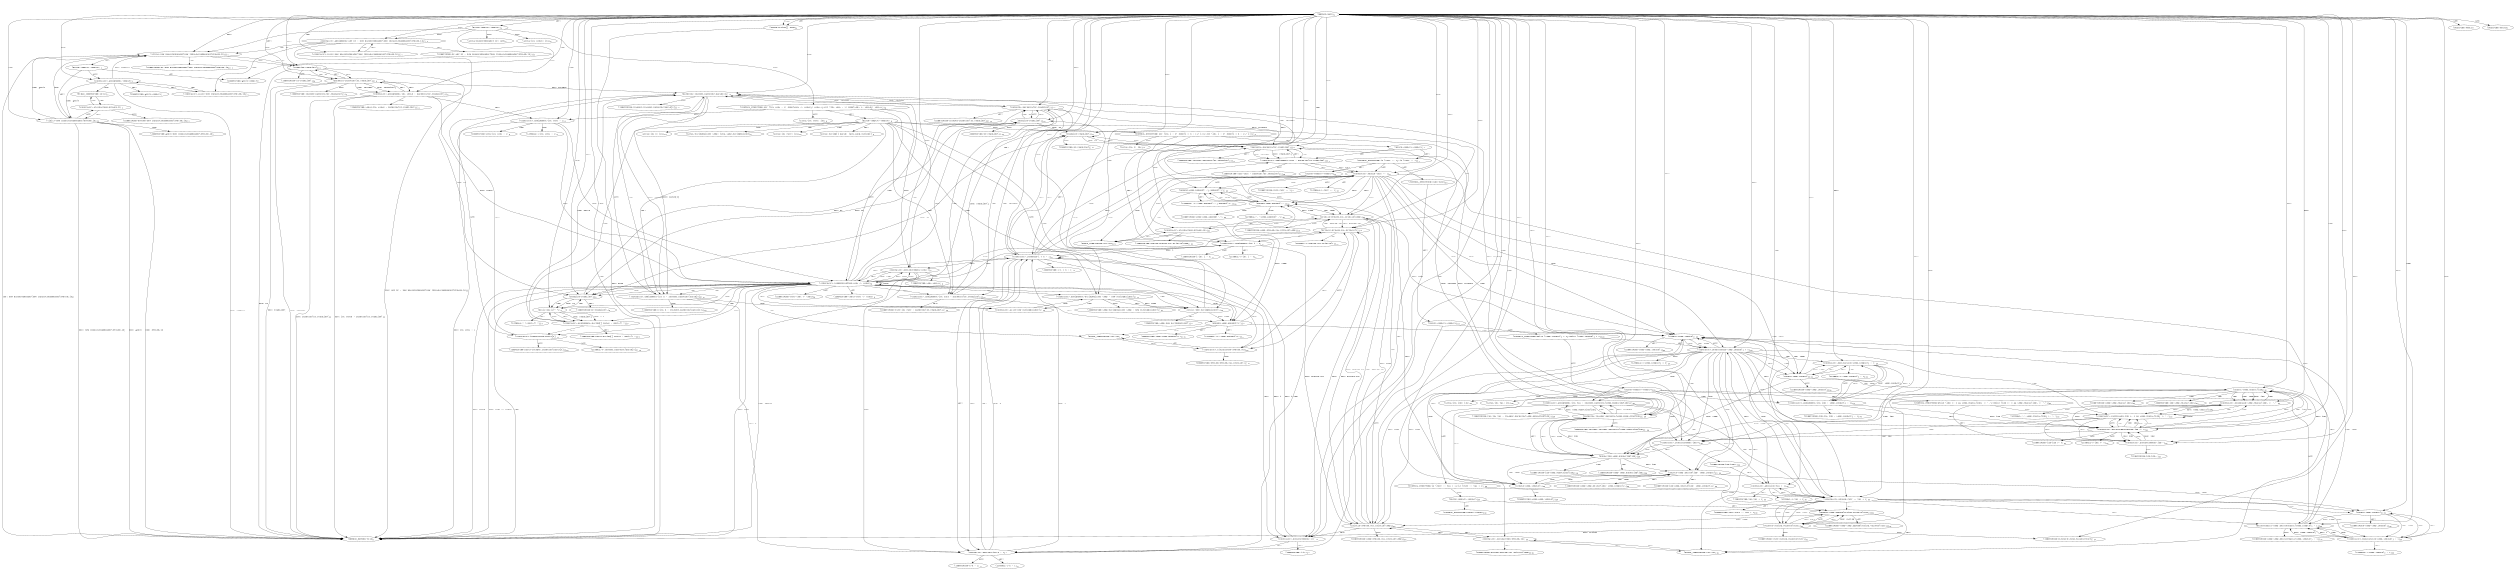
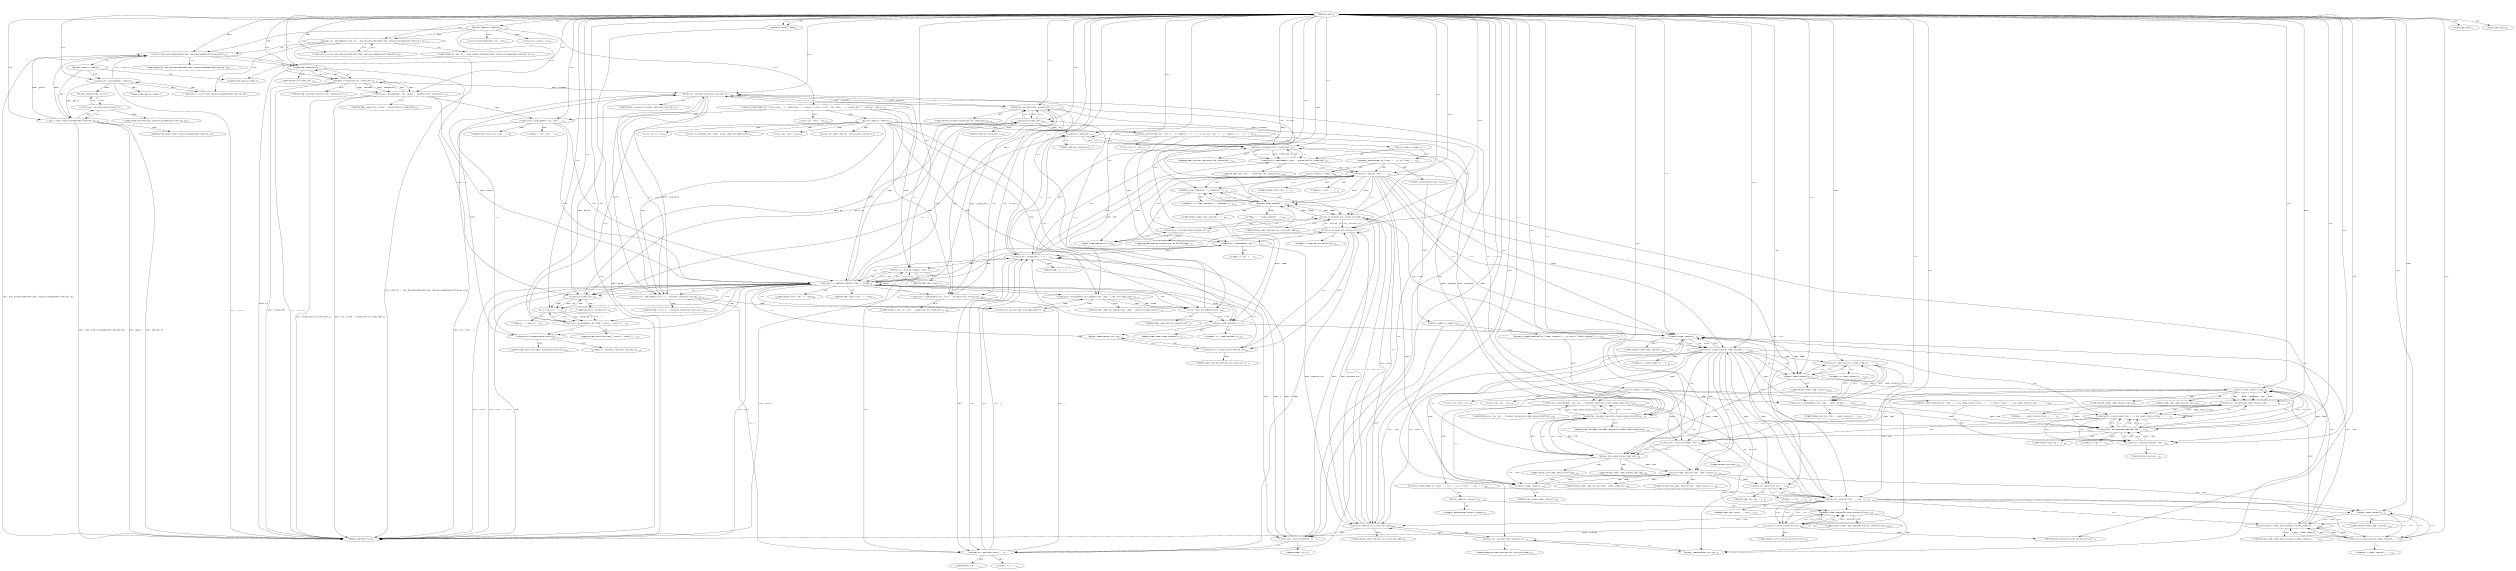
(1111, 217) -> (1111, 217)
(1197, 257) -> none
(1746, 475) -> (1735, 478)
